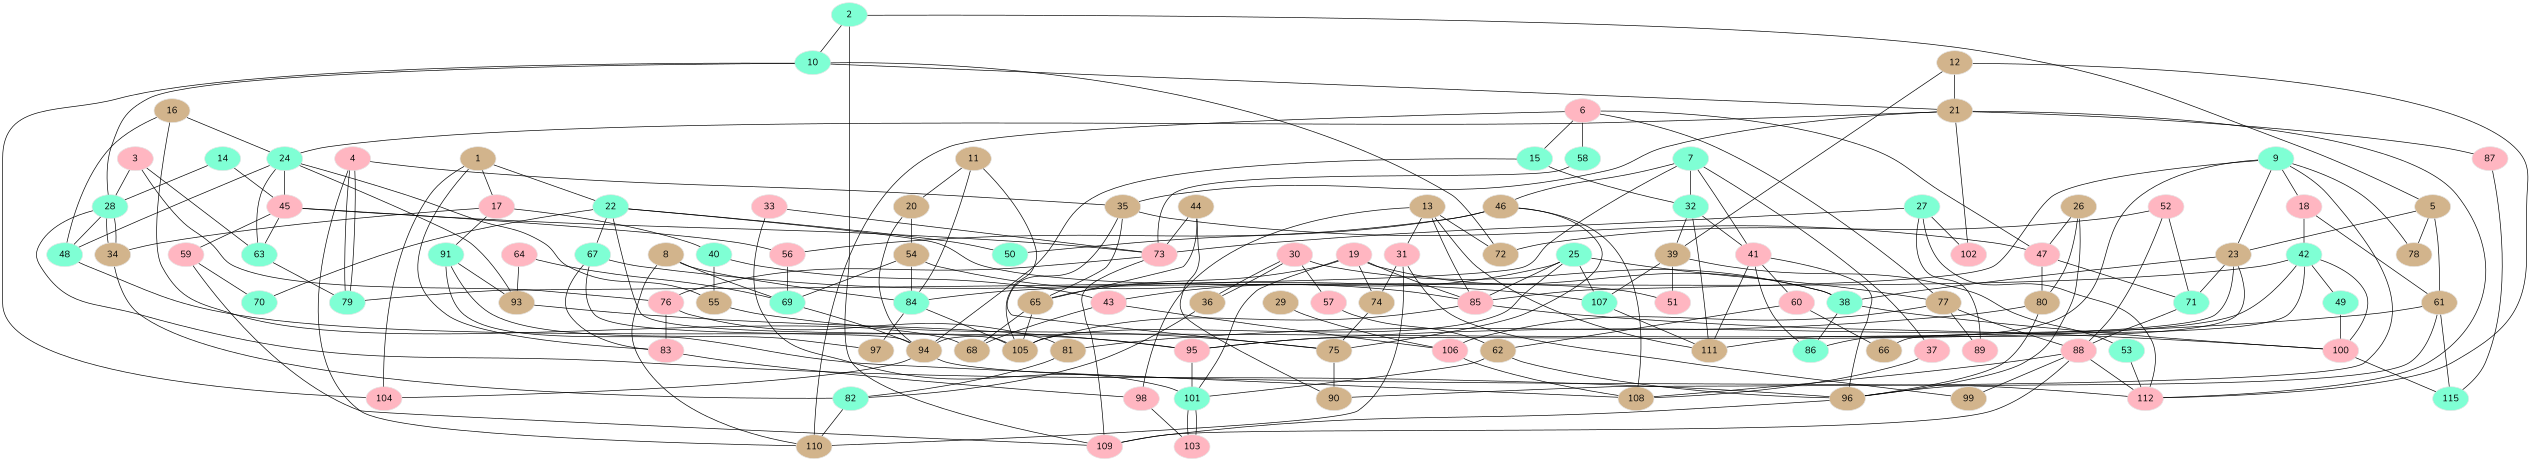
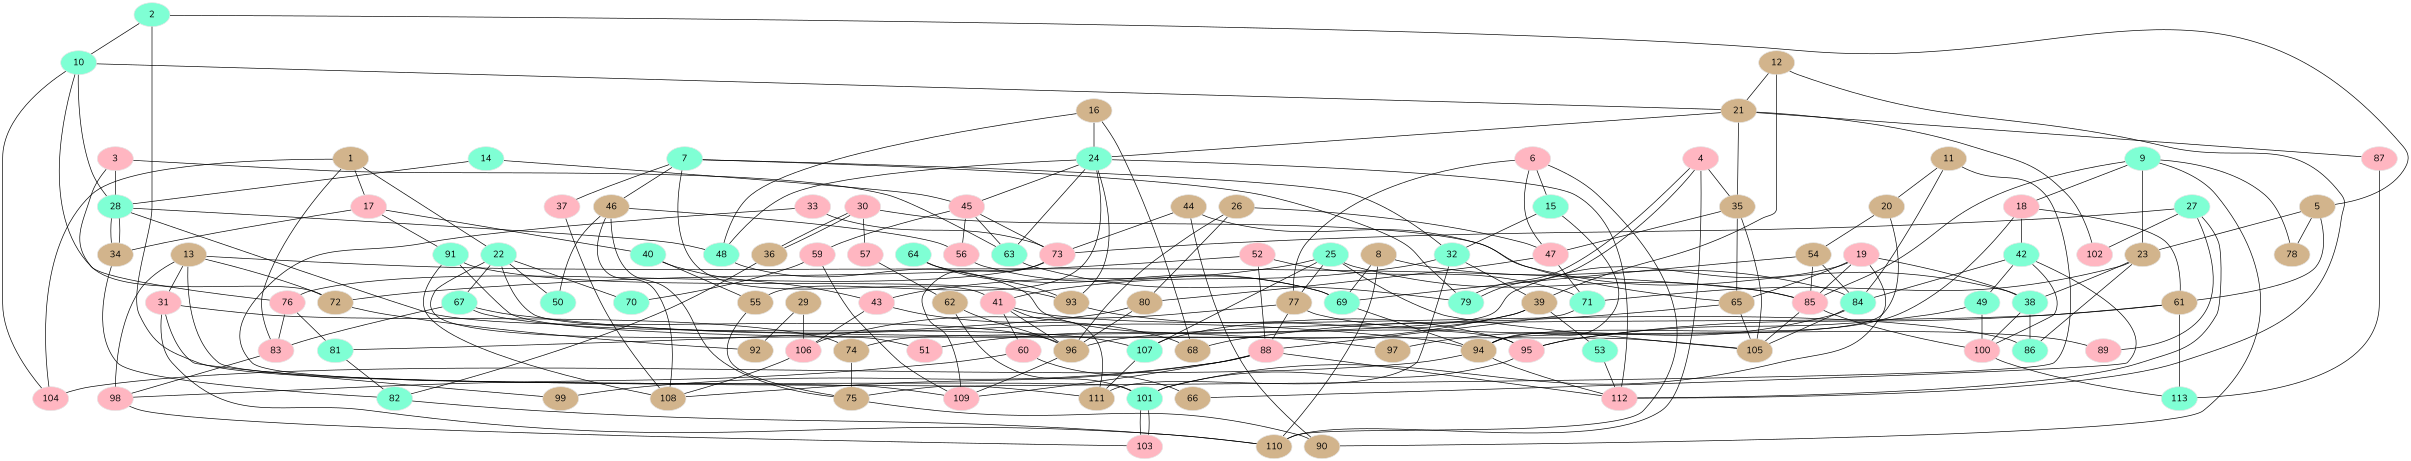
(1583, 159) -> none
(2443, 185) -> (1449, 176)
(519, 255) -> (913, 255)
(2060, 317) -> none
(1647, 327) -> (679, 379)
(1603, 337) -> (1909, 309)
(1763, 339) -> (1754, 326)
none -> (755, 351)
(1068, 351) -> (335, 351)
(2451, 399) -> (2179, 399)
